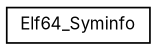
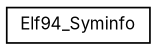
(78, 25) -> (78, 25)
